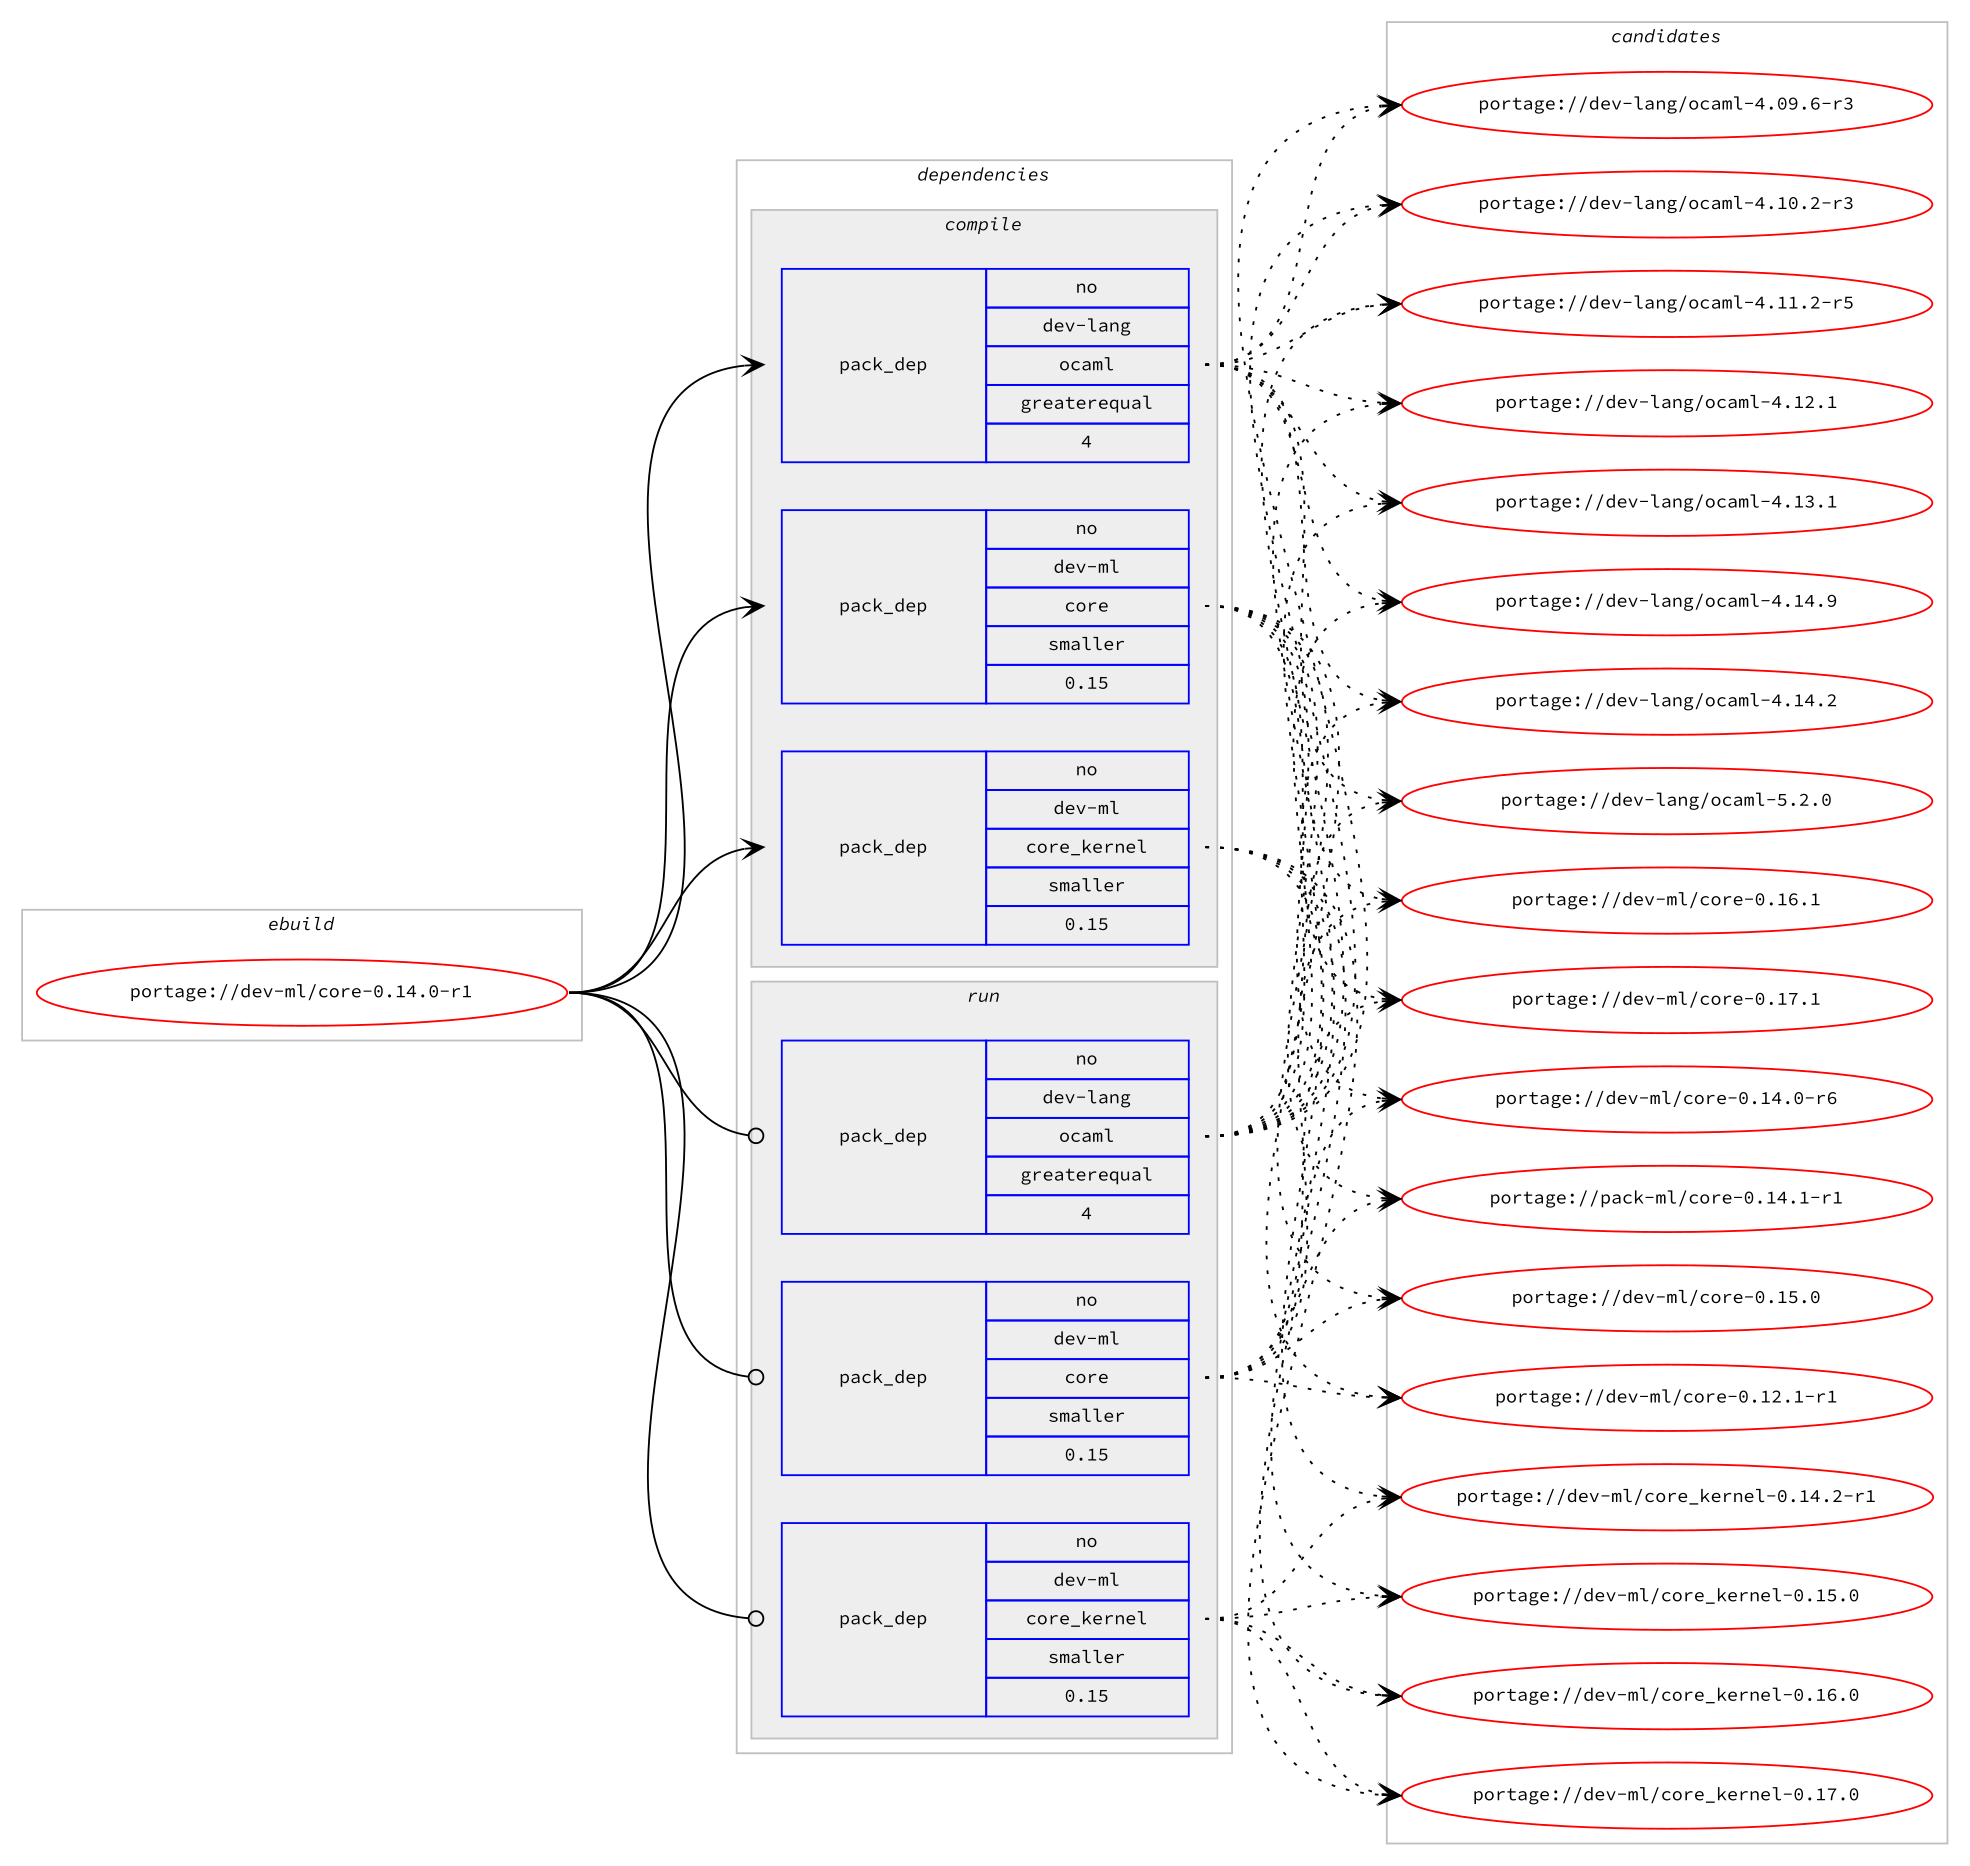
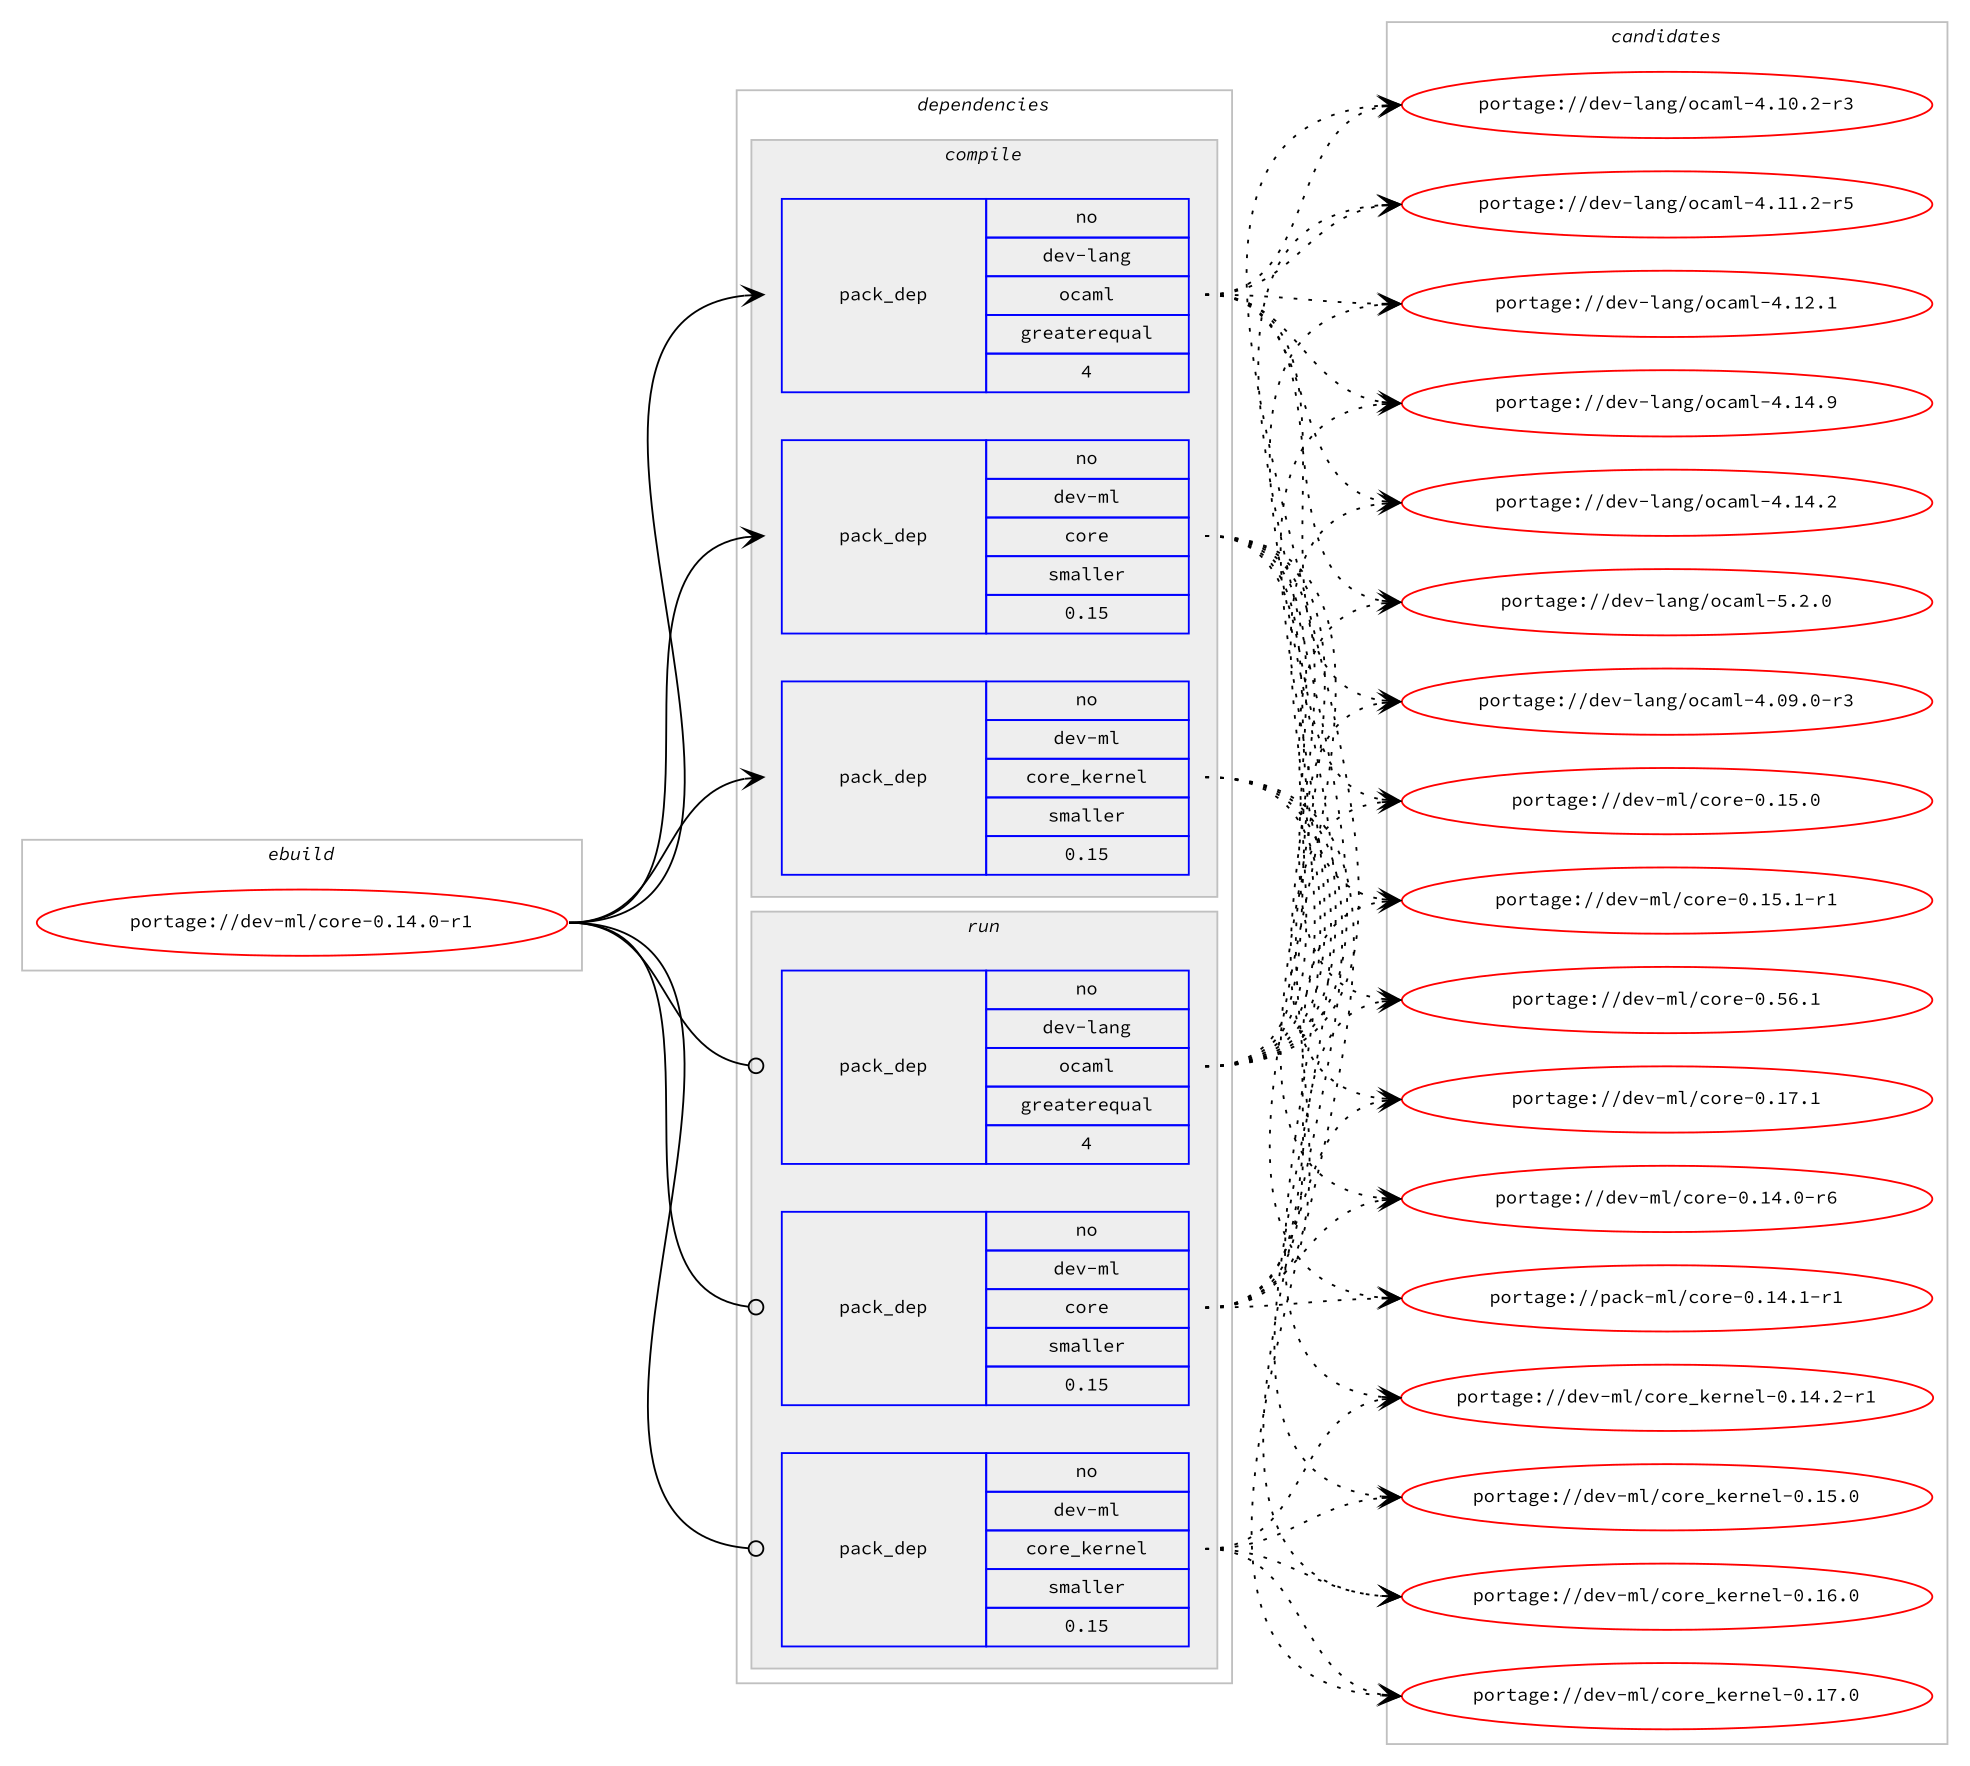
(1667, 105) -> (1667, 702)
(1667, 503) -> none
(1667, 901) -> (1667, 1000)
(1667, 1398) -> (1667, 901)
